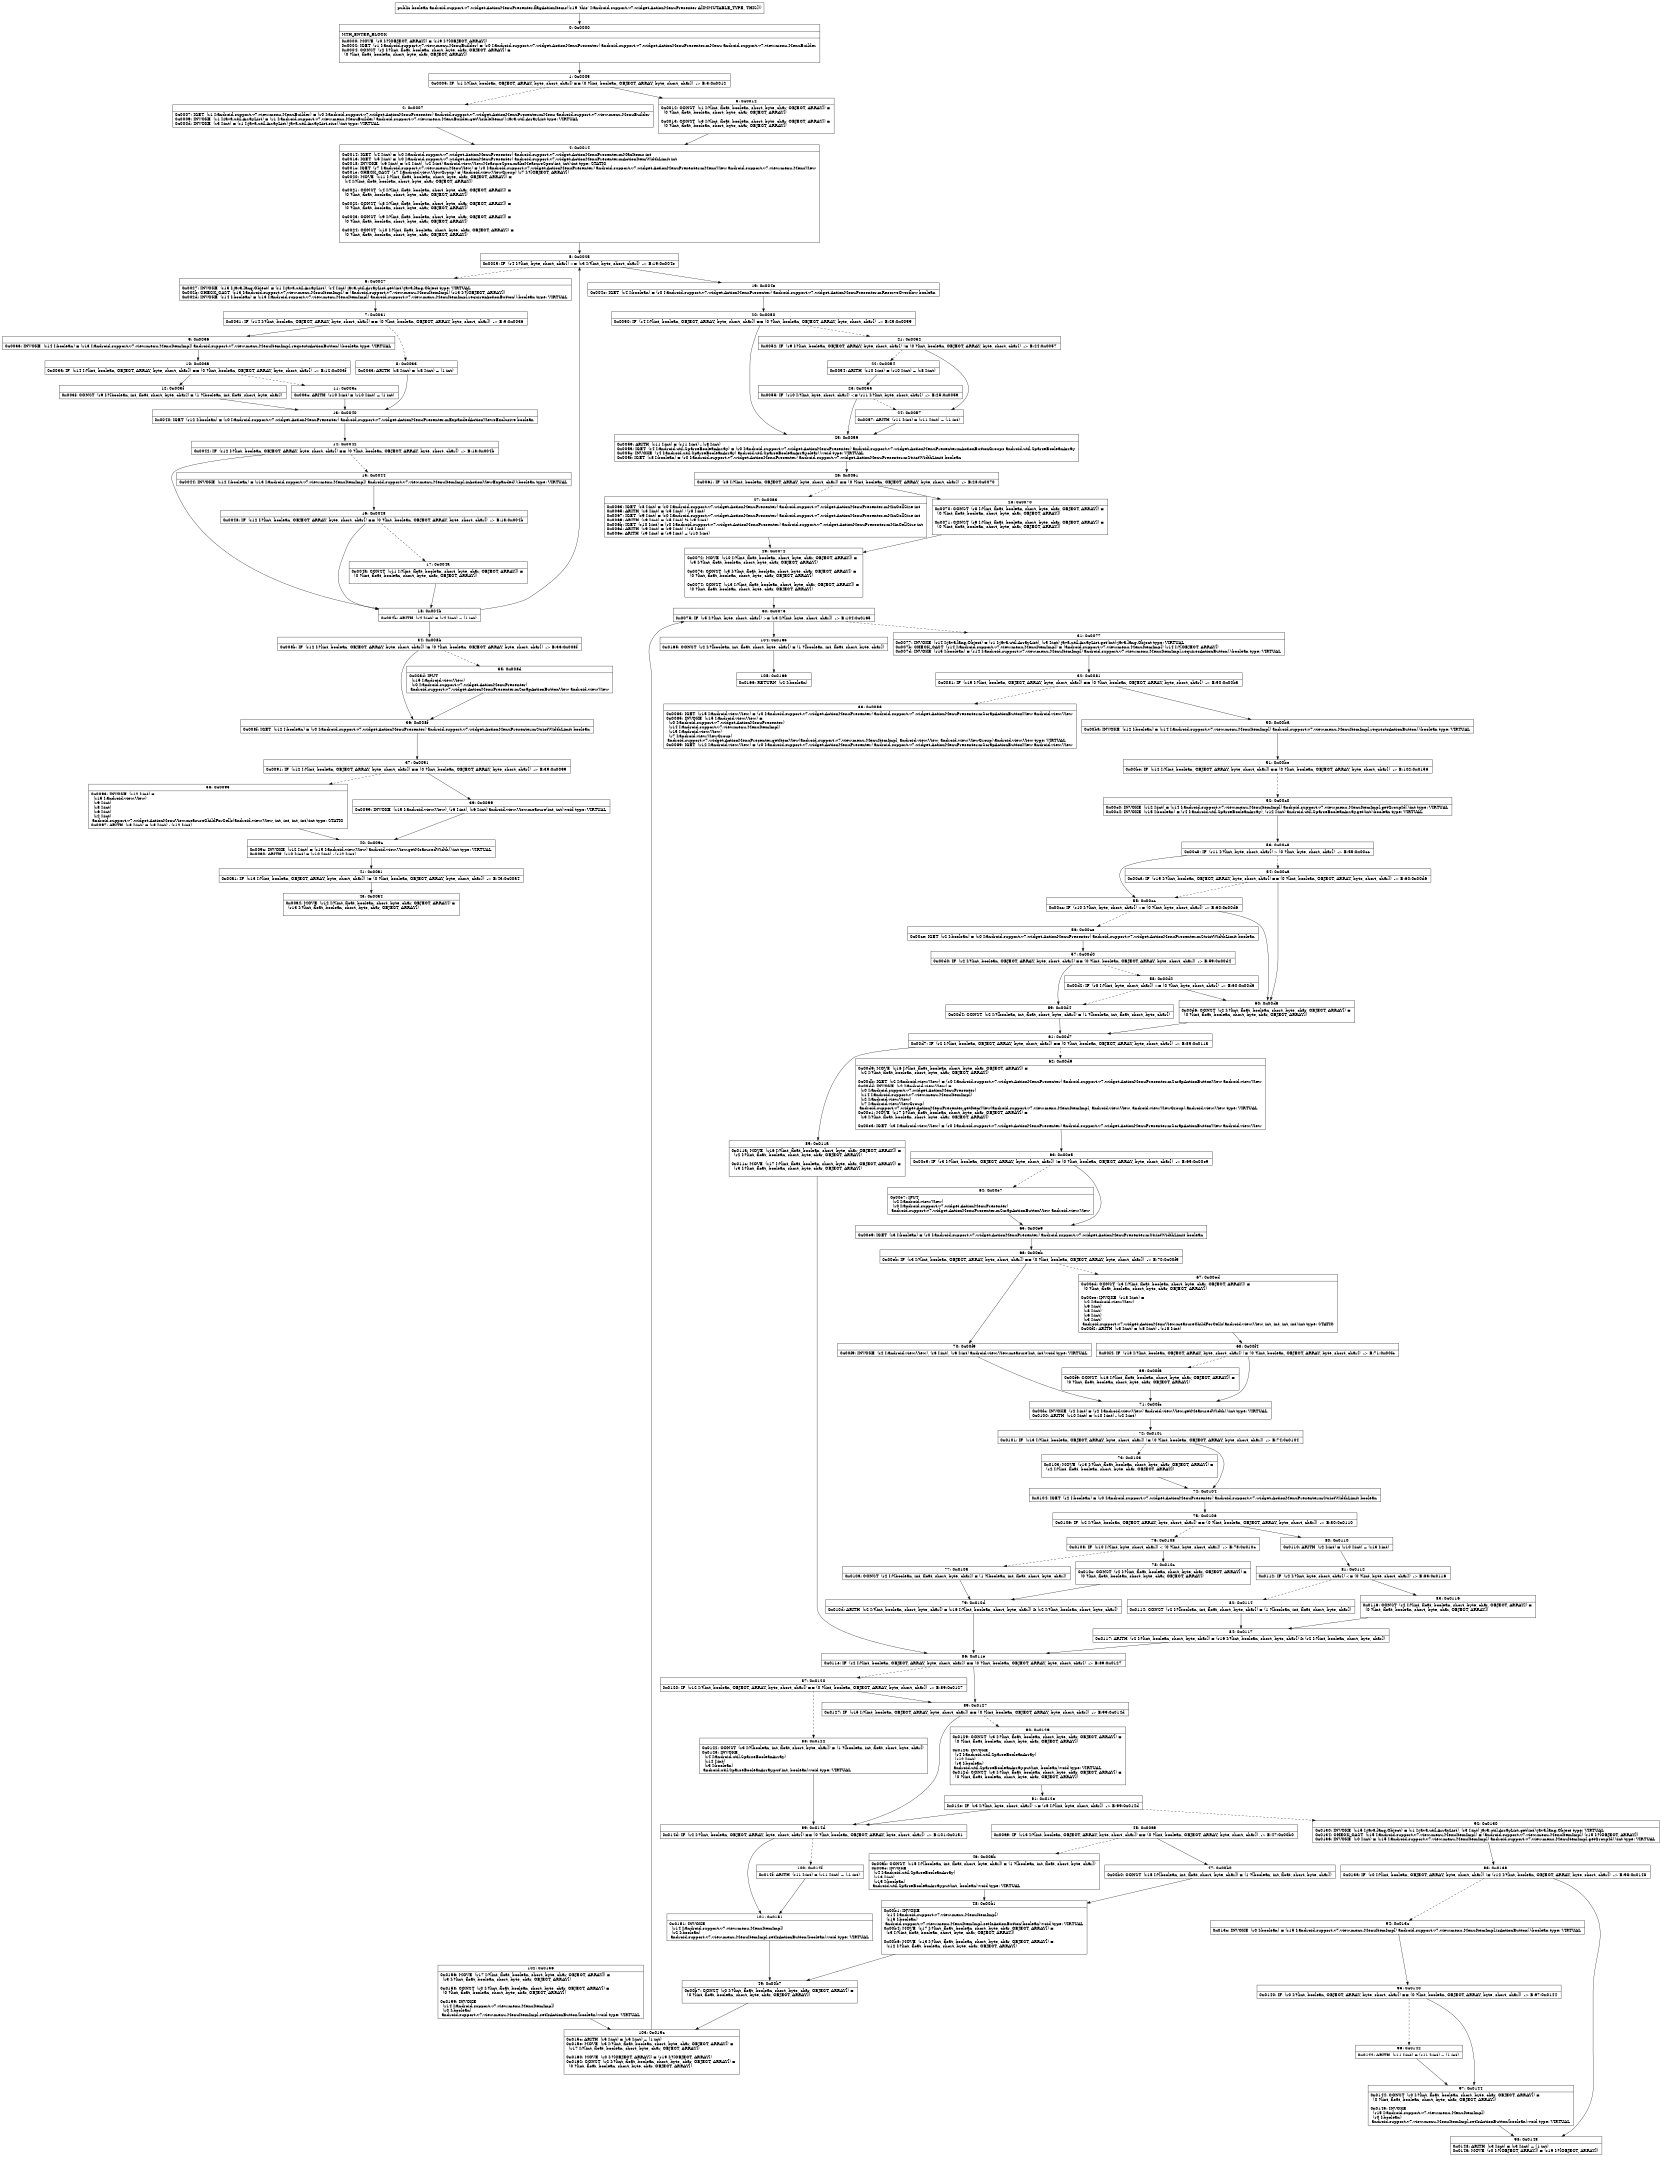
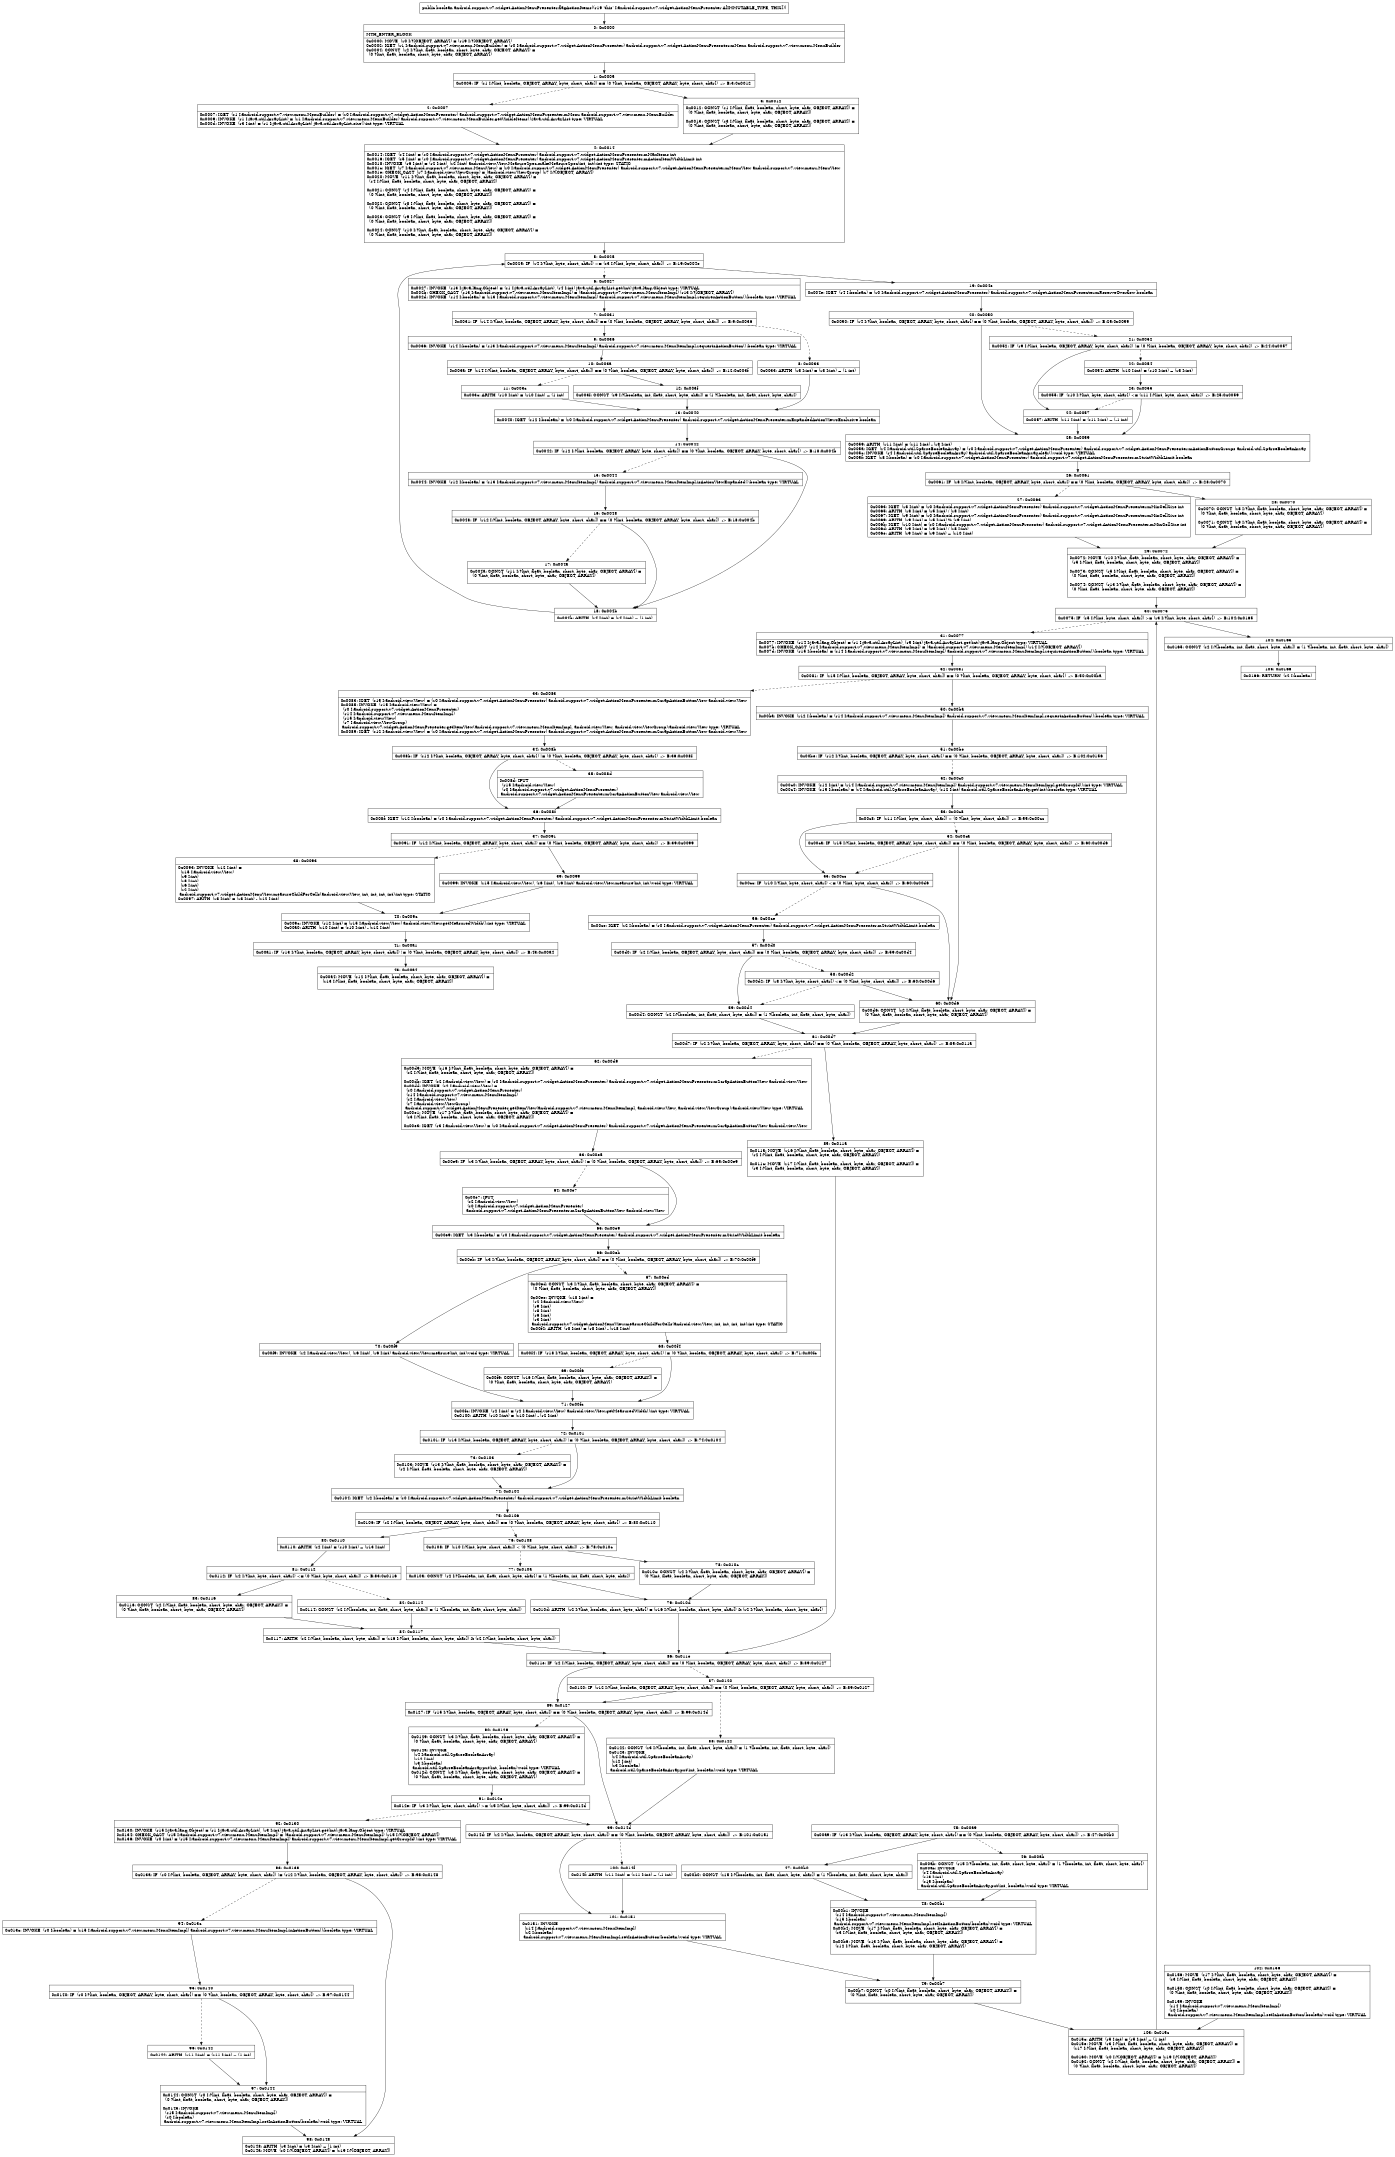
(430, 628) -> (544, 739)
